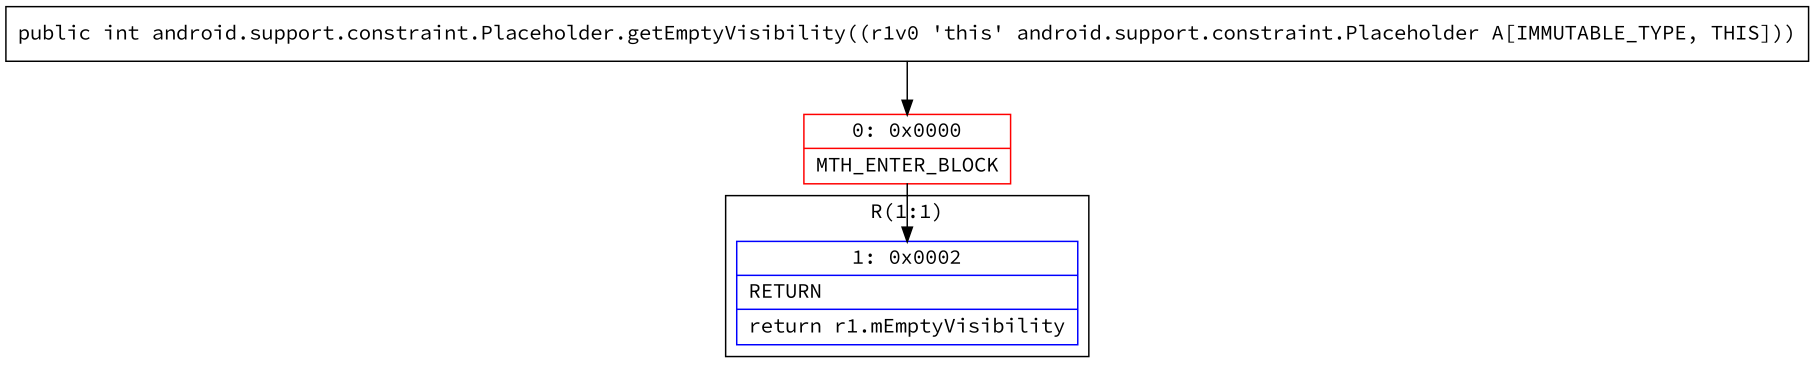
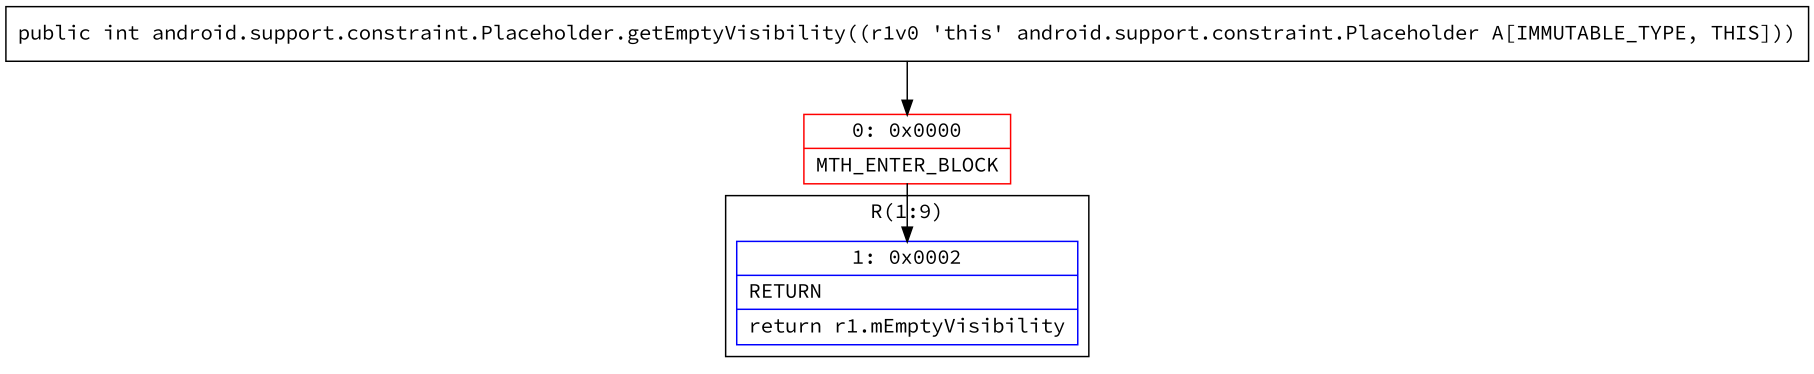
(907, 213) -> (907, 213)
